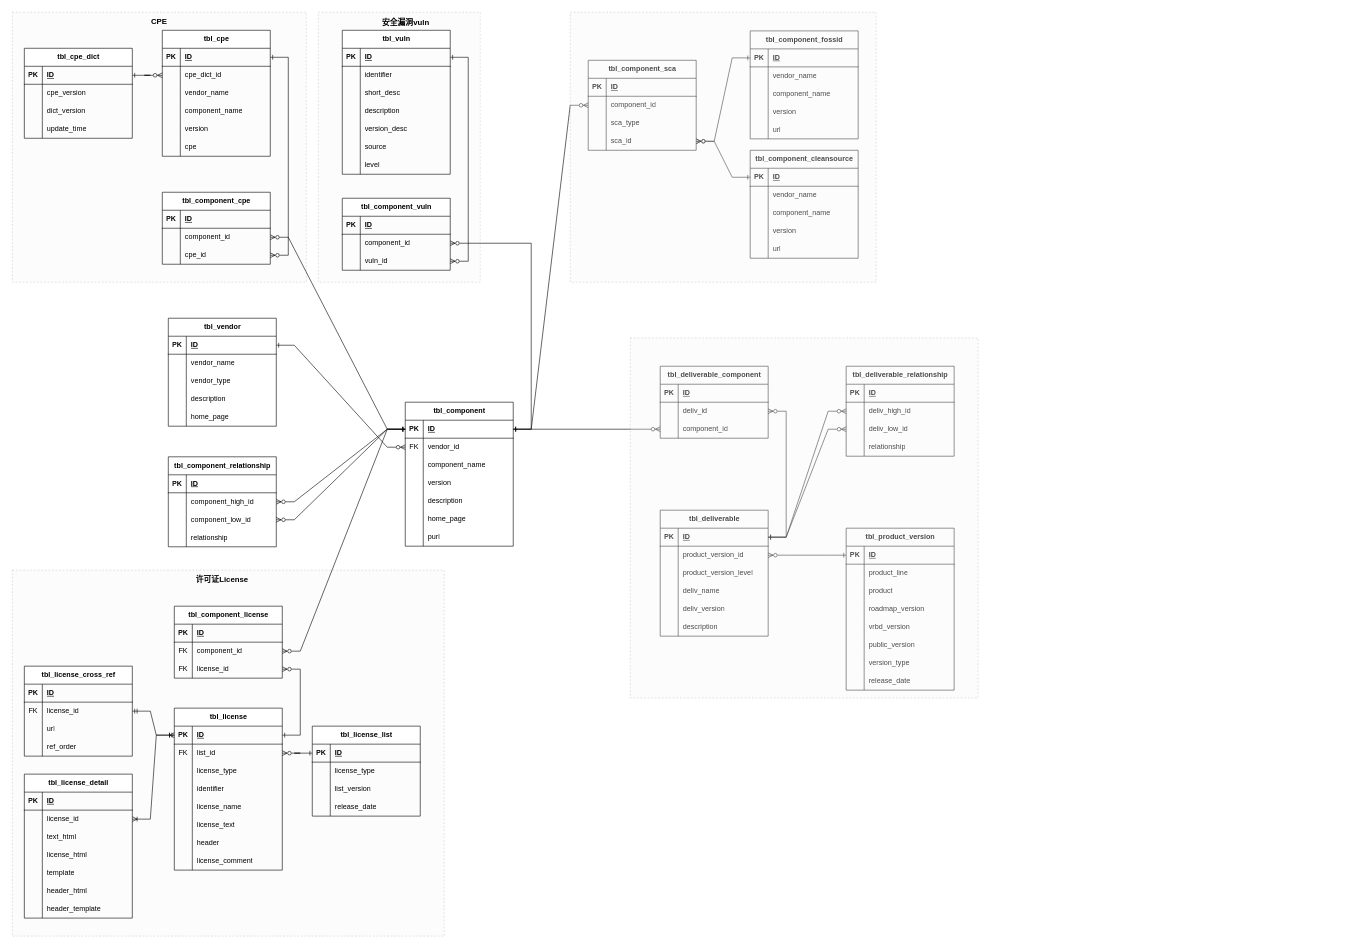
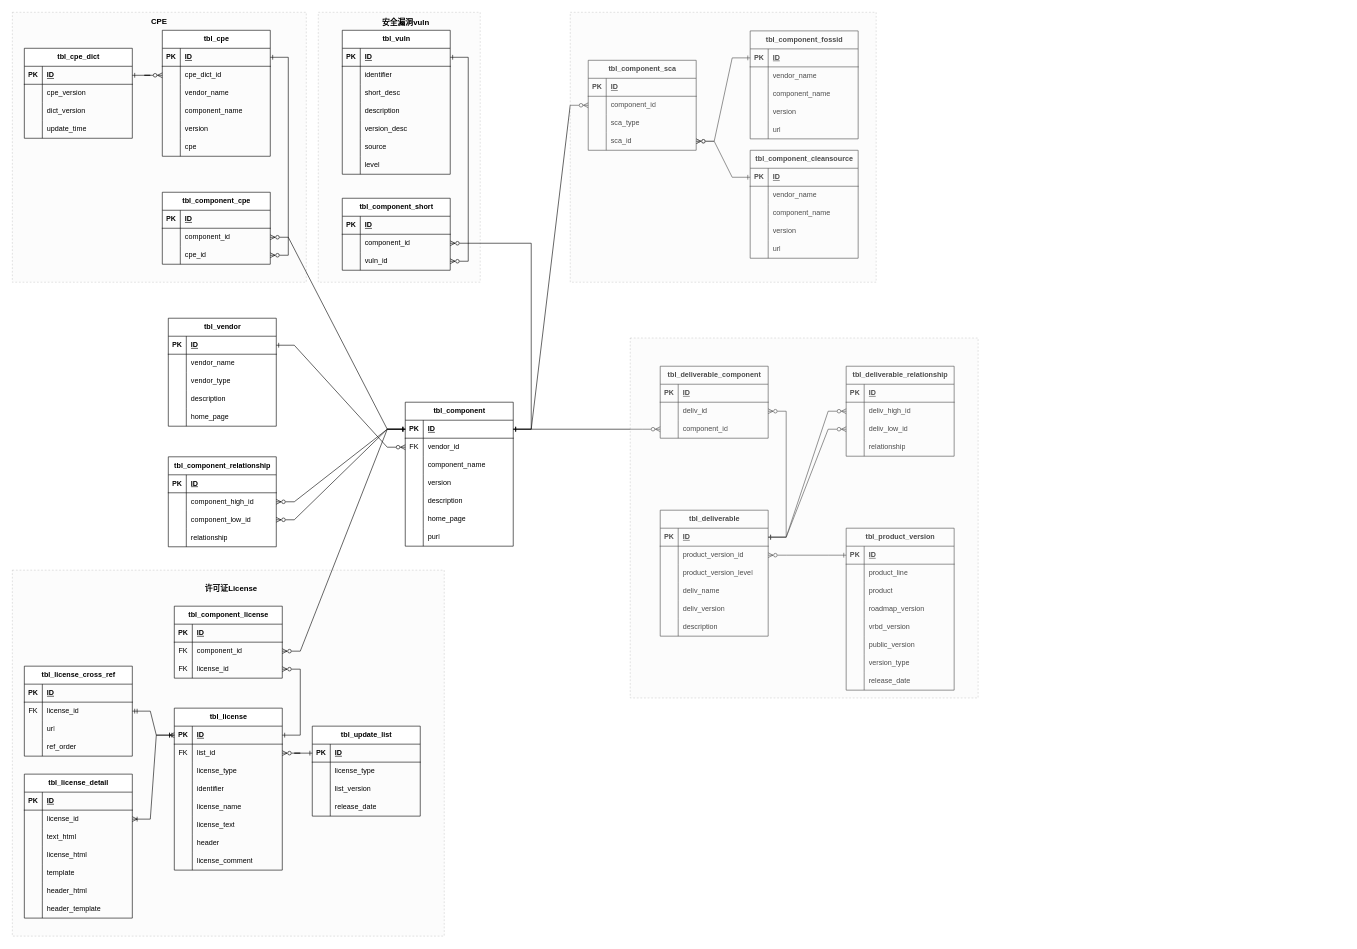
(397, 207) -> (397, 207)
(222, 579) -> (231, 588)
(367, 735) -> (367, 735)
